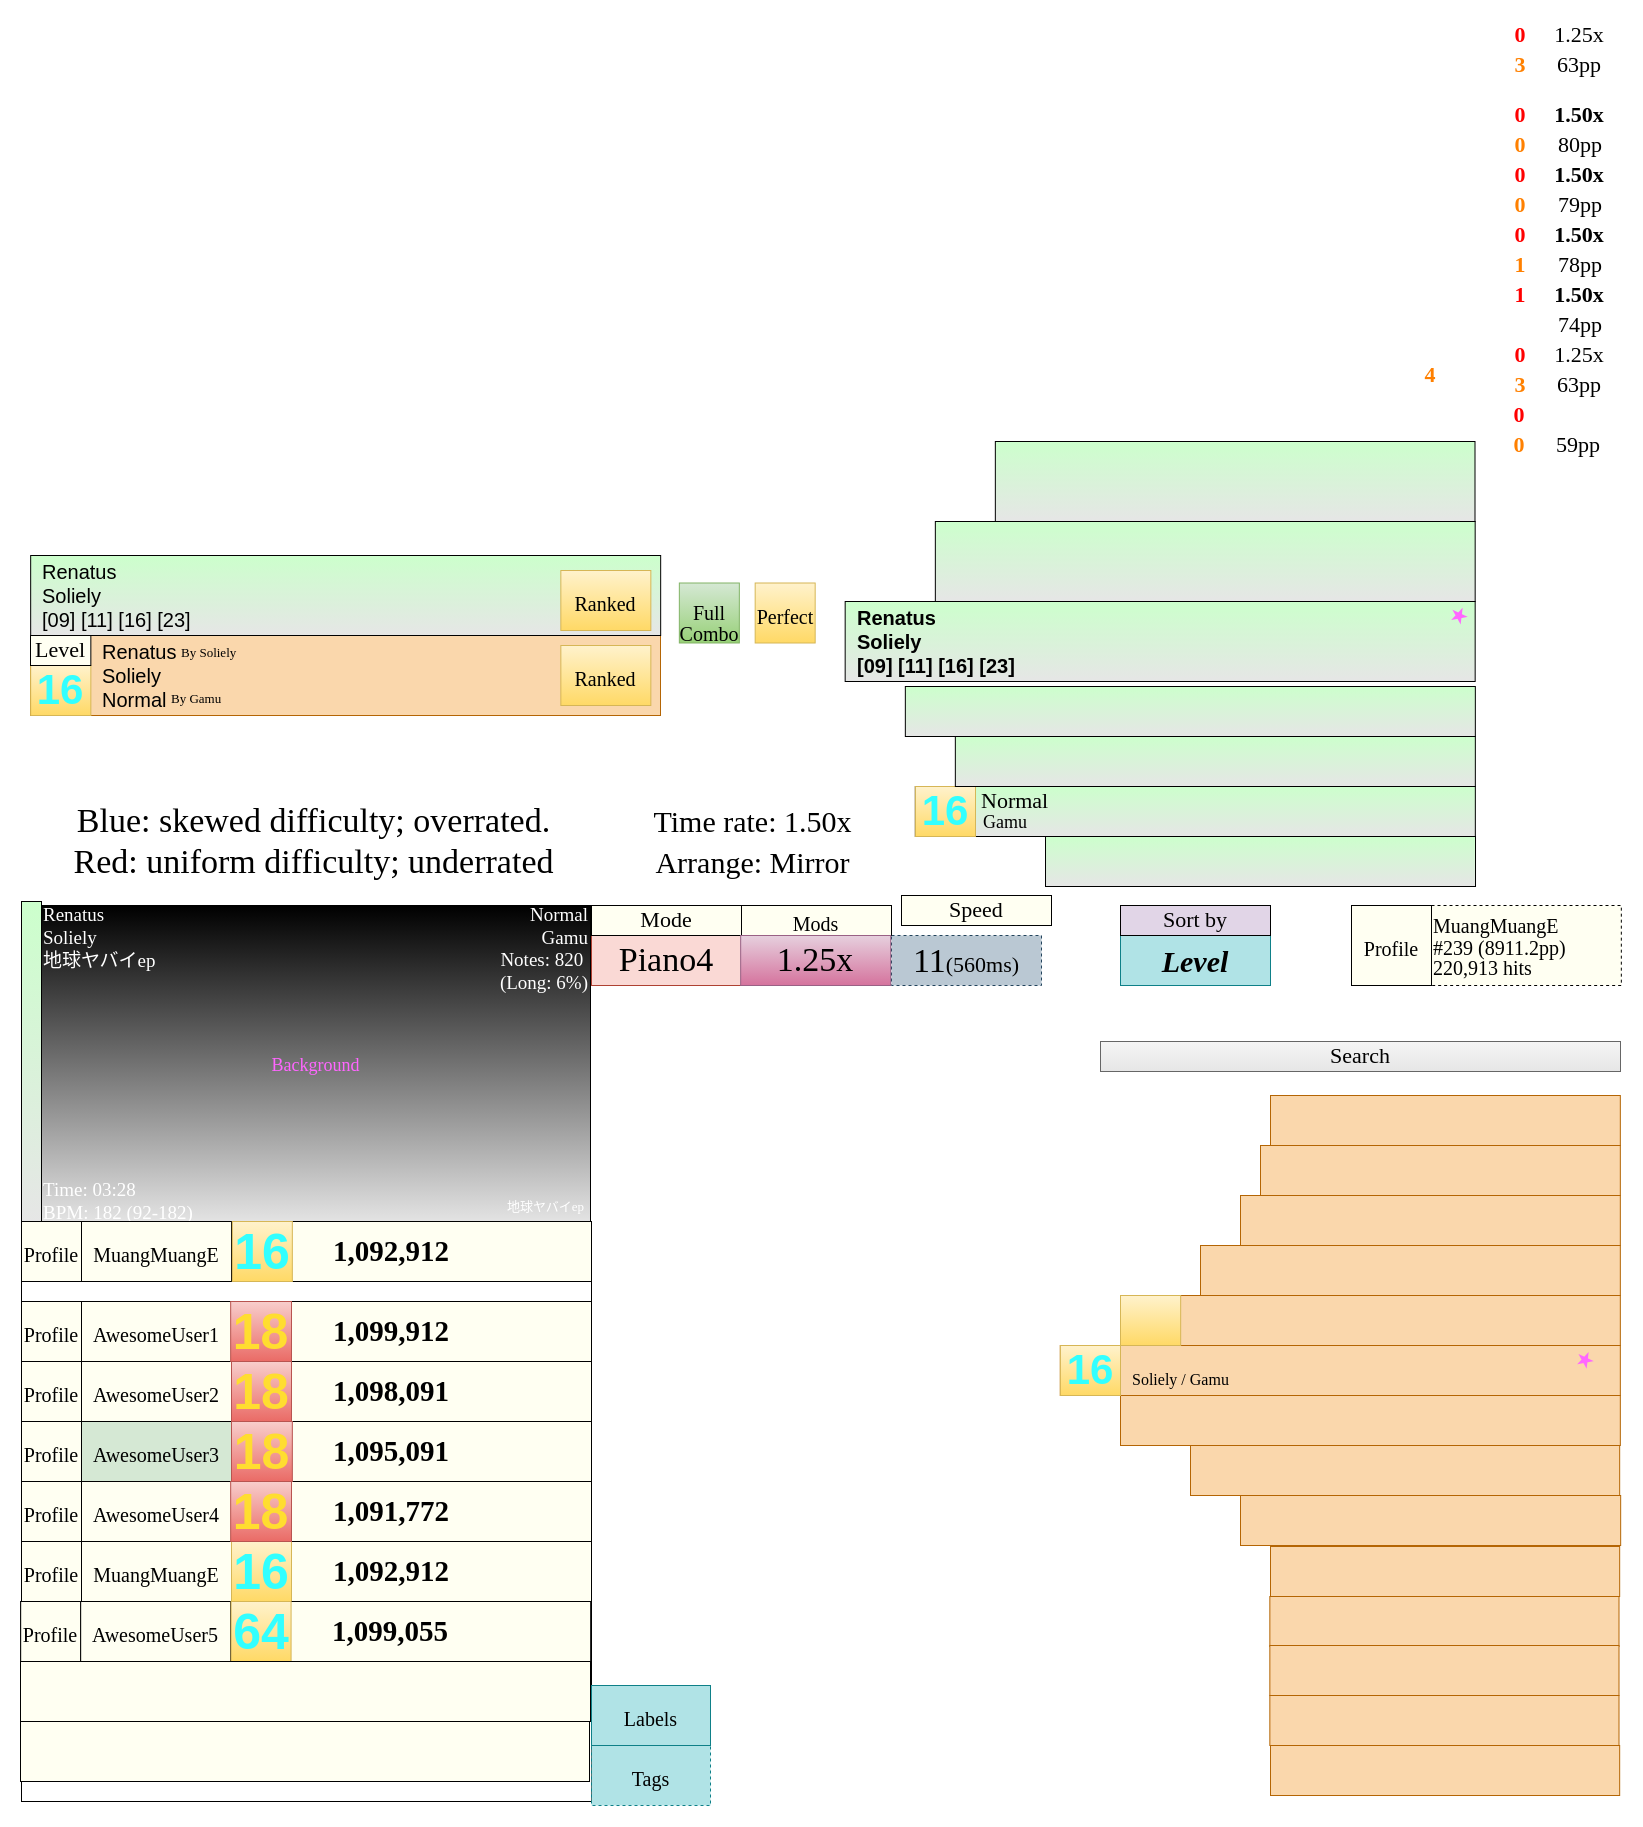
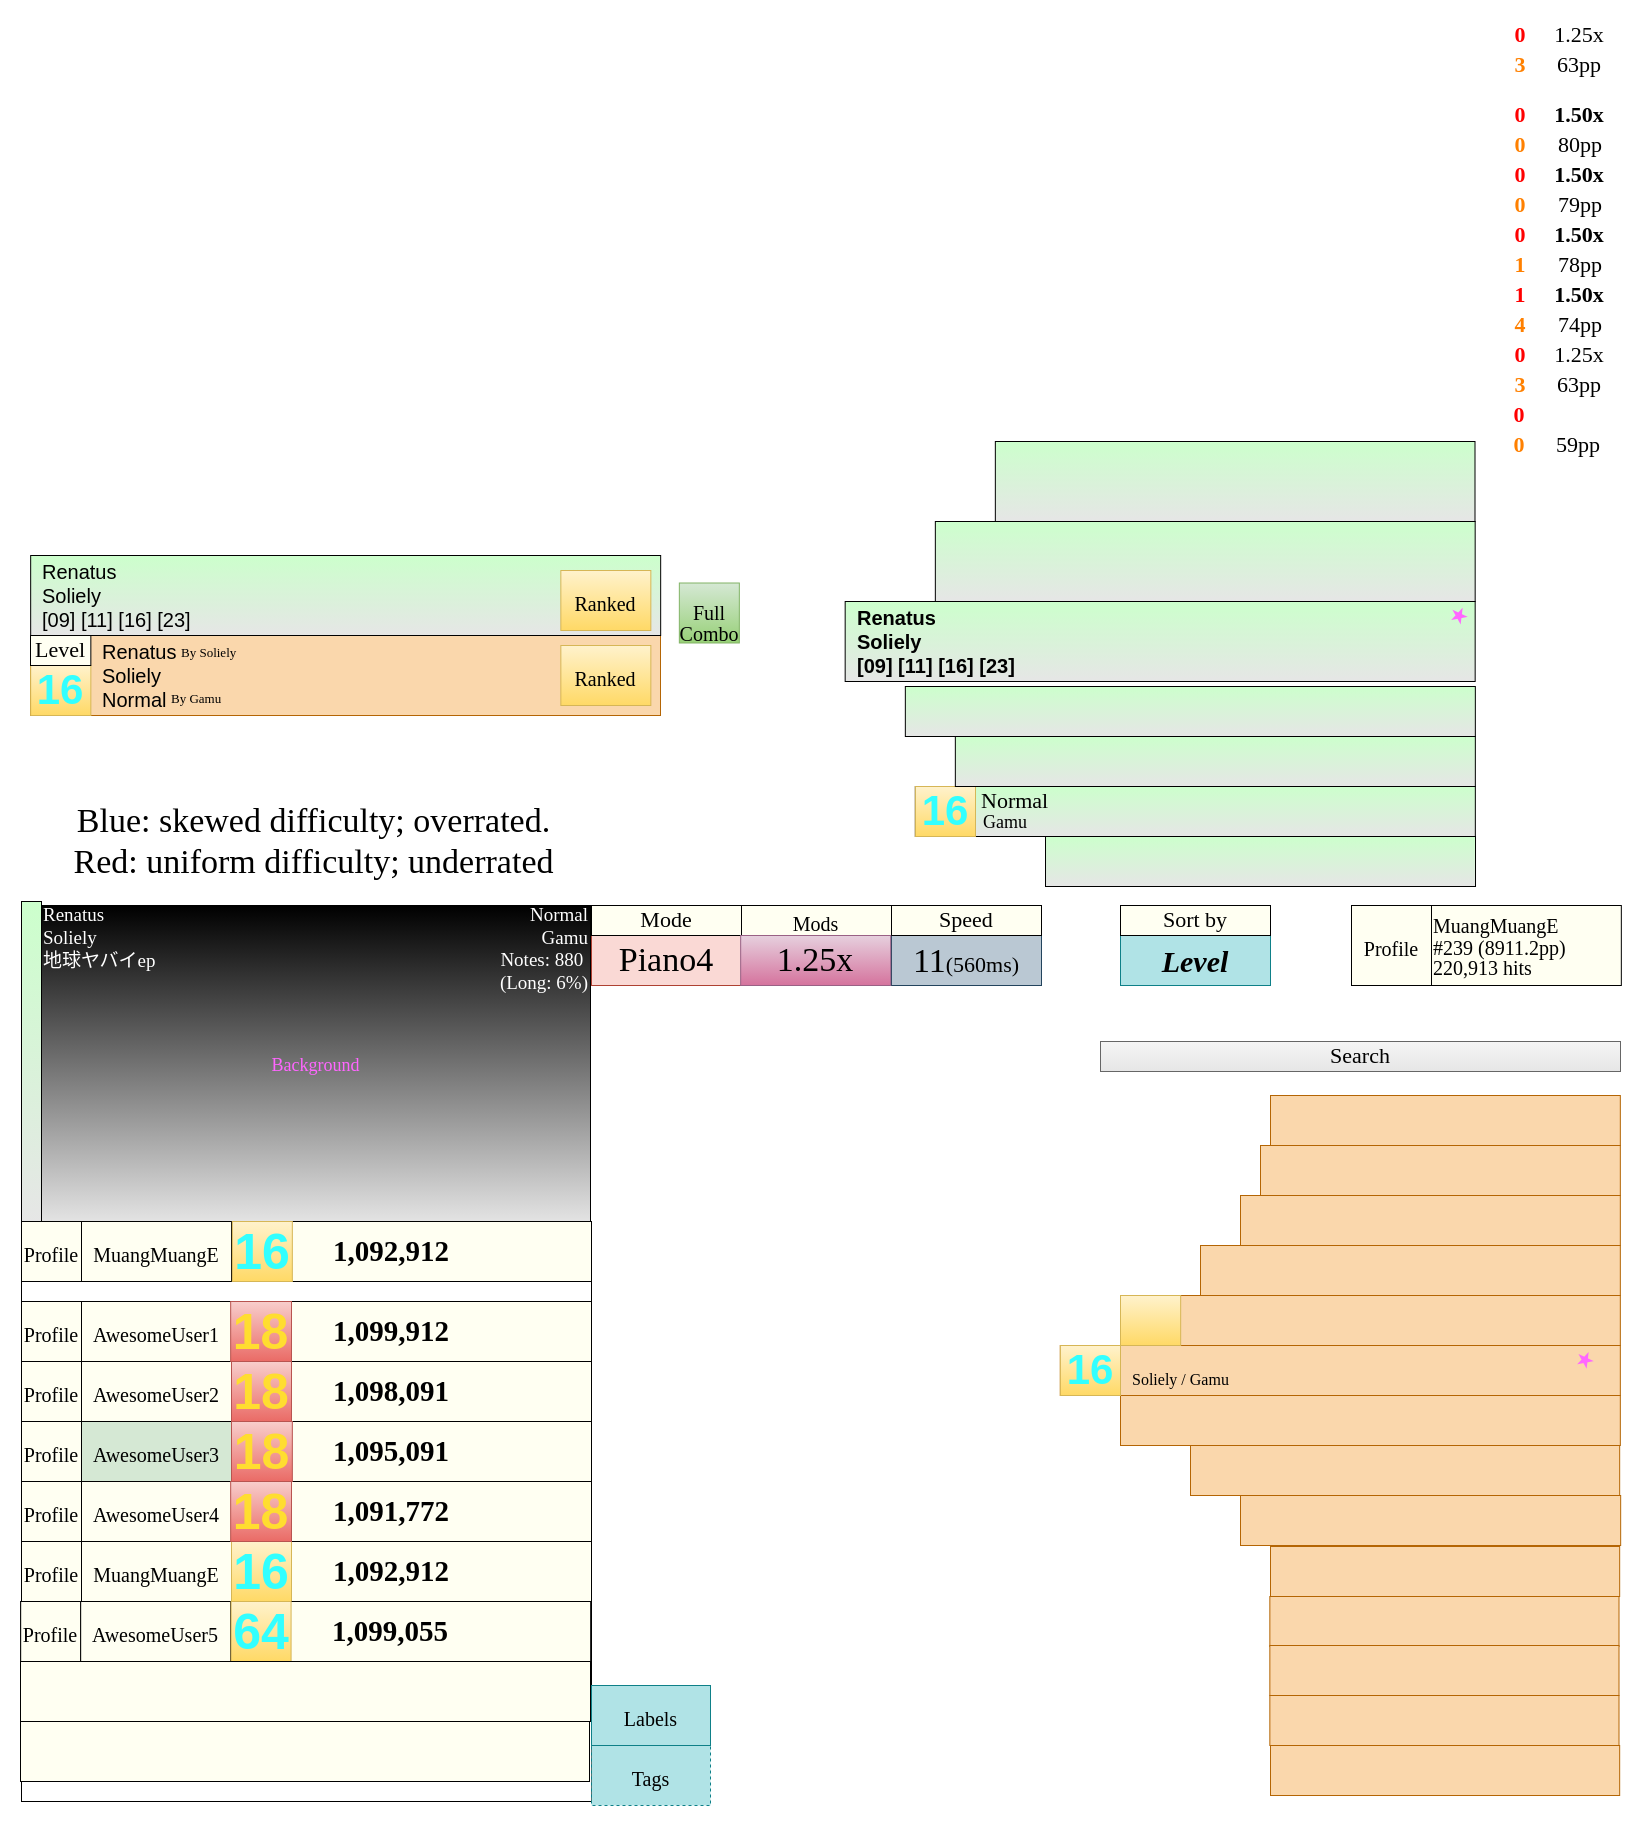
(1431, 376) -> (1521, 326)
(785, 613) -> none
(753, 842) -> none
(977, 911) -> (967, 921)
(1196, 921) -> (1196, 921)
(1526, 946) -> (1526, 946)
(558, 954) -> (558, 954)
(967, 961) -> (967, 961)
(132, 1201) -> none
(546, 1207) -> none
